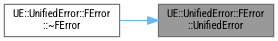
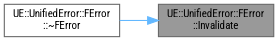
(216, 20) -> (216, 20)
